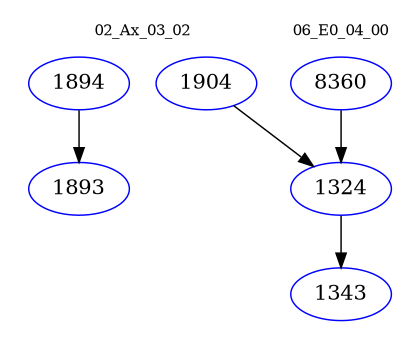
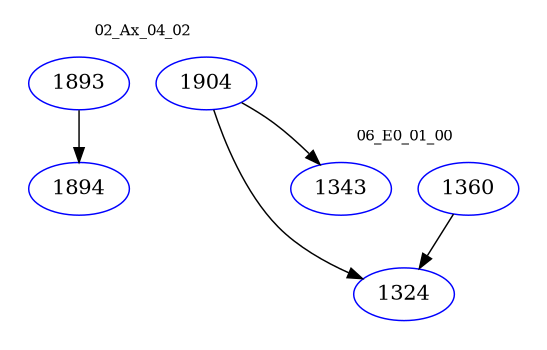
(143, 31) -> (143, 31)
(341, 31) -> (405, 137)
(341, 83) -> (468, 189)
(79, 129) -> (79, 129)
(341, 234) -> (289, 135)
